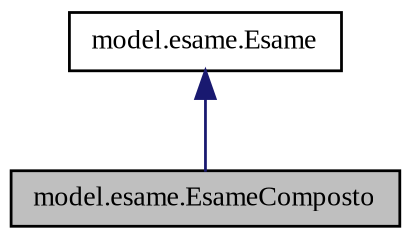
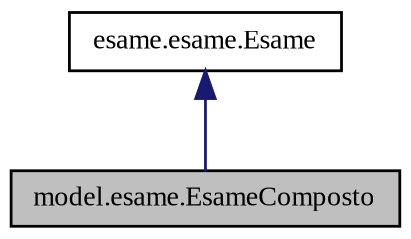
(205, 42) -> (205, 42)
